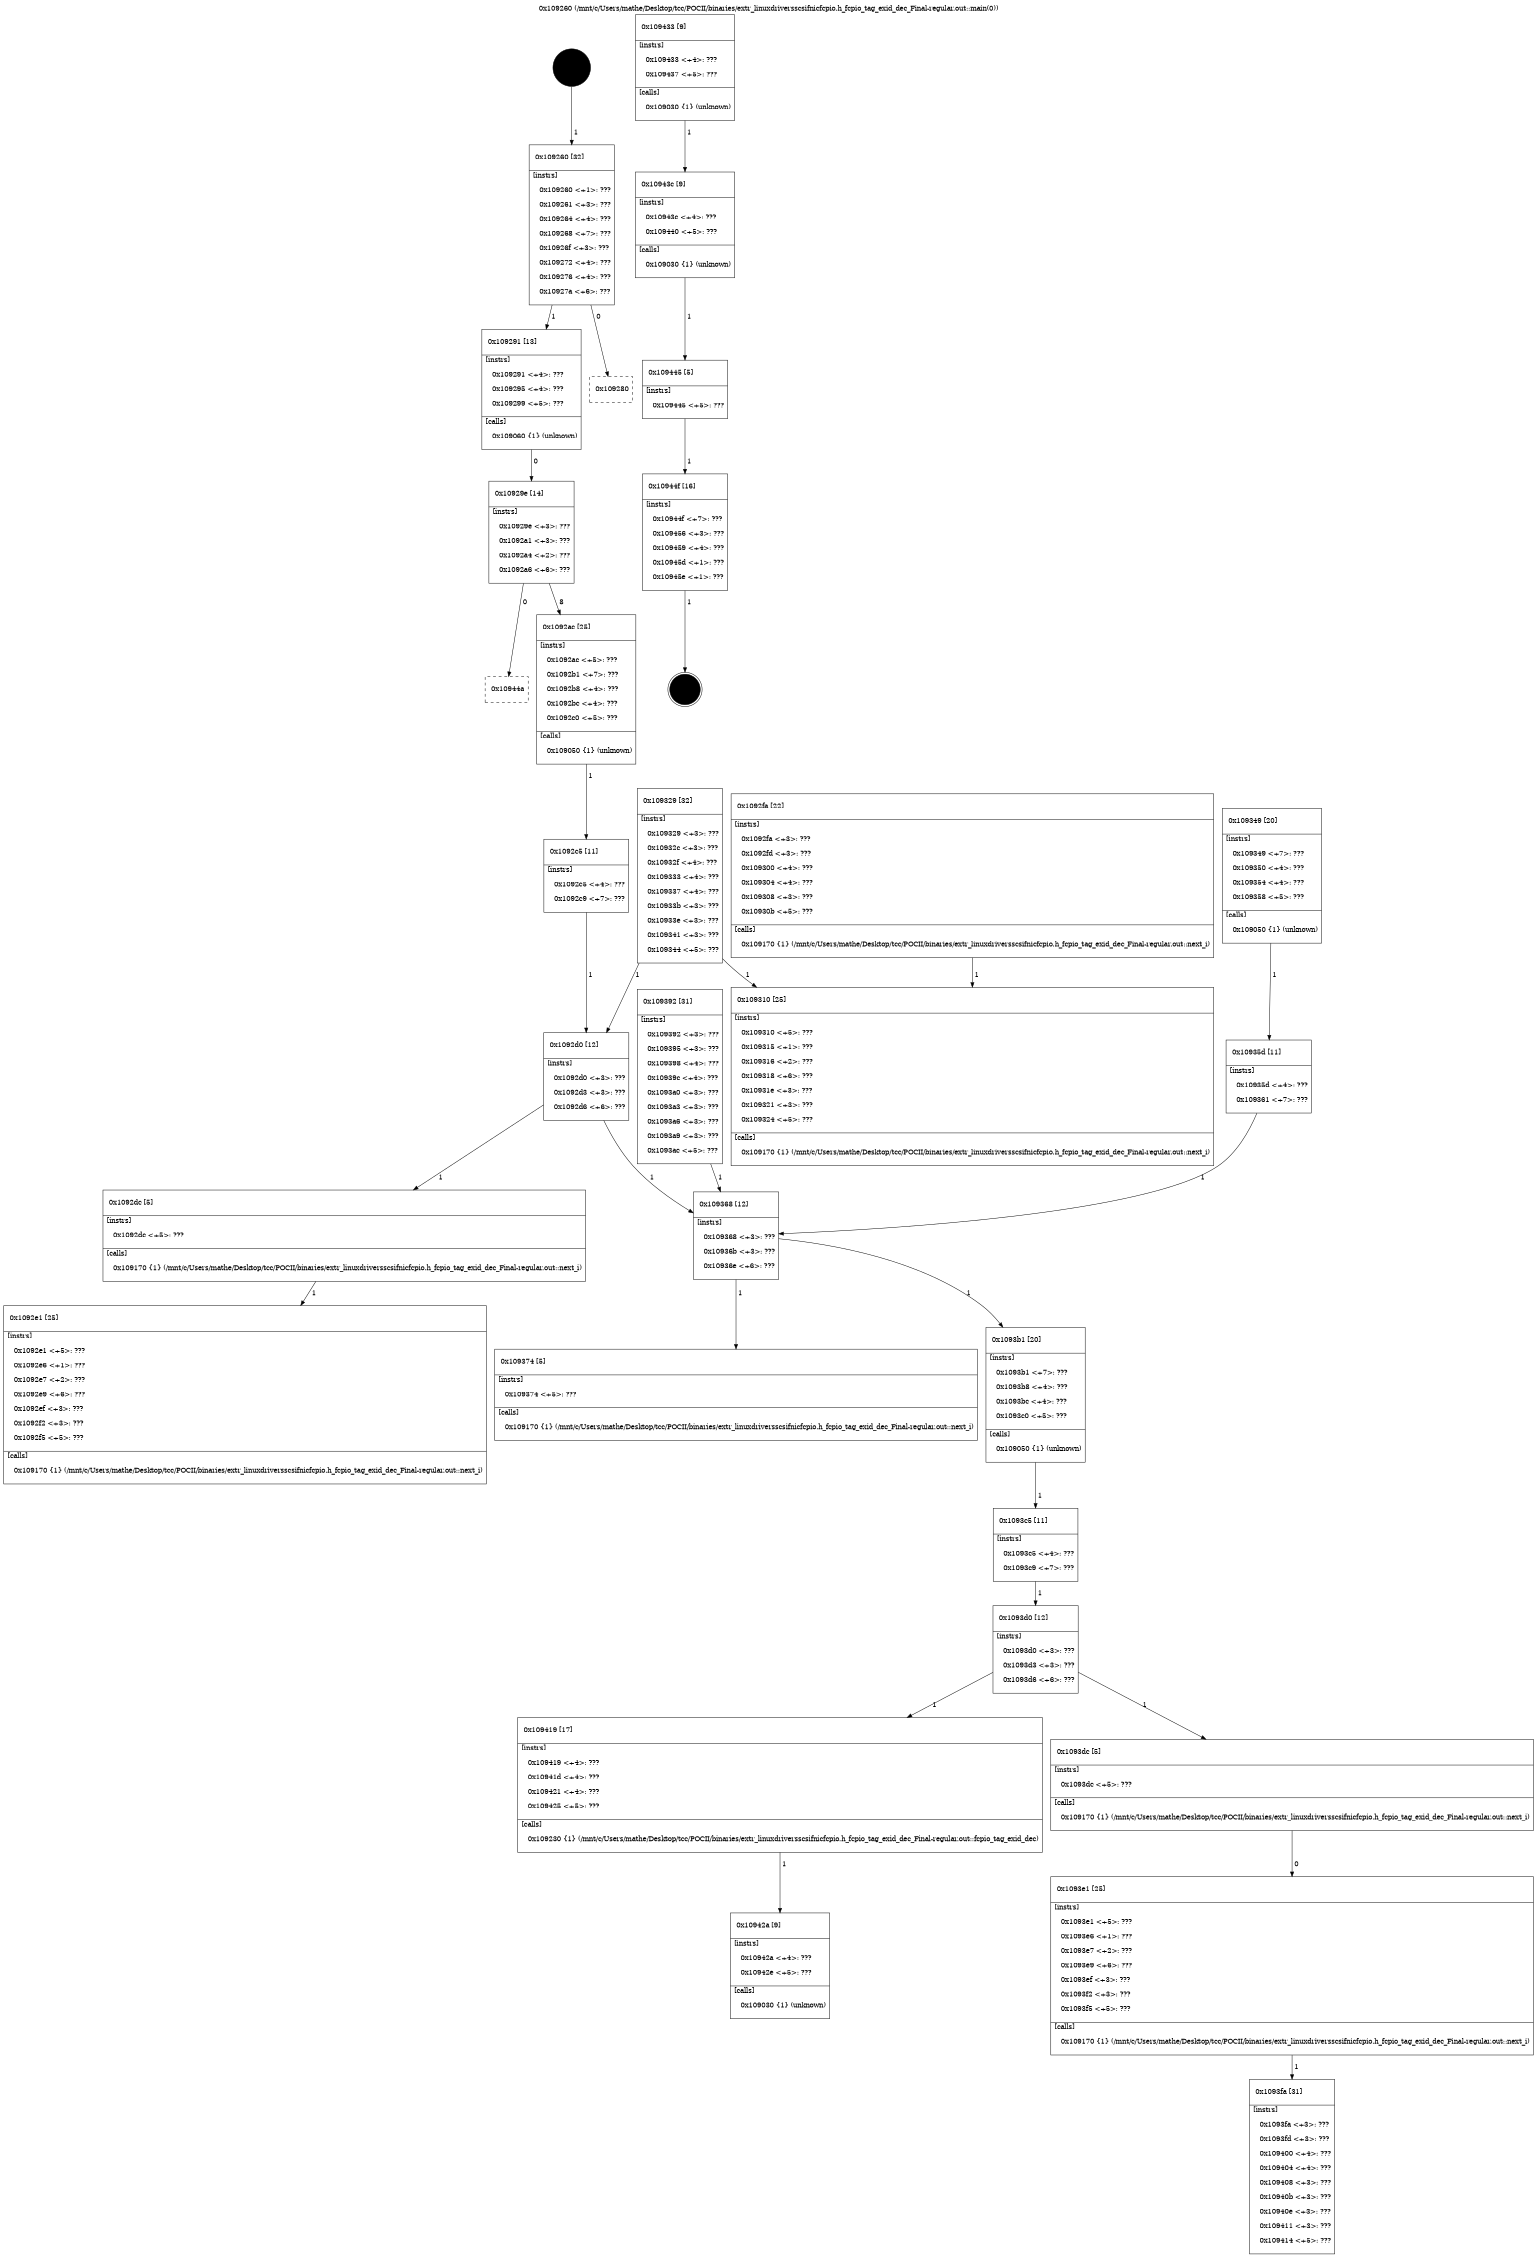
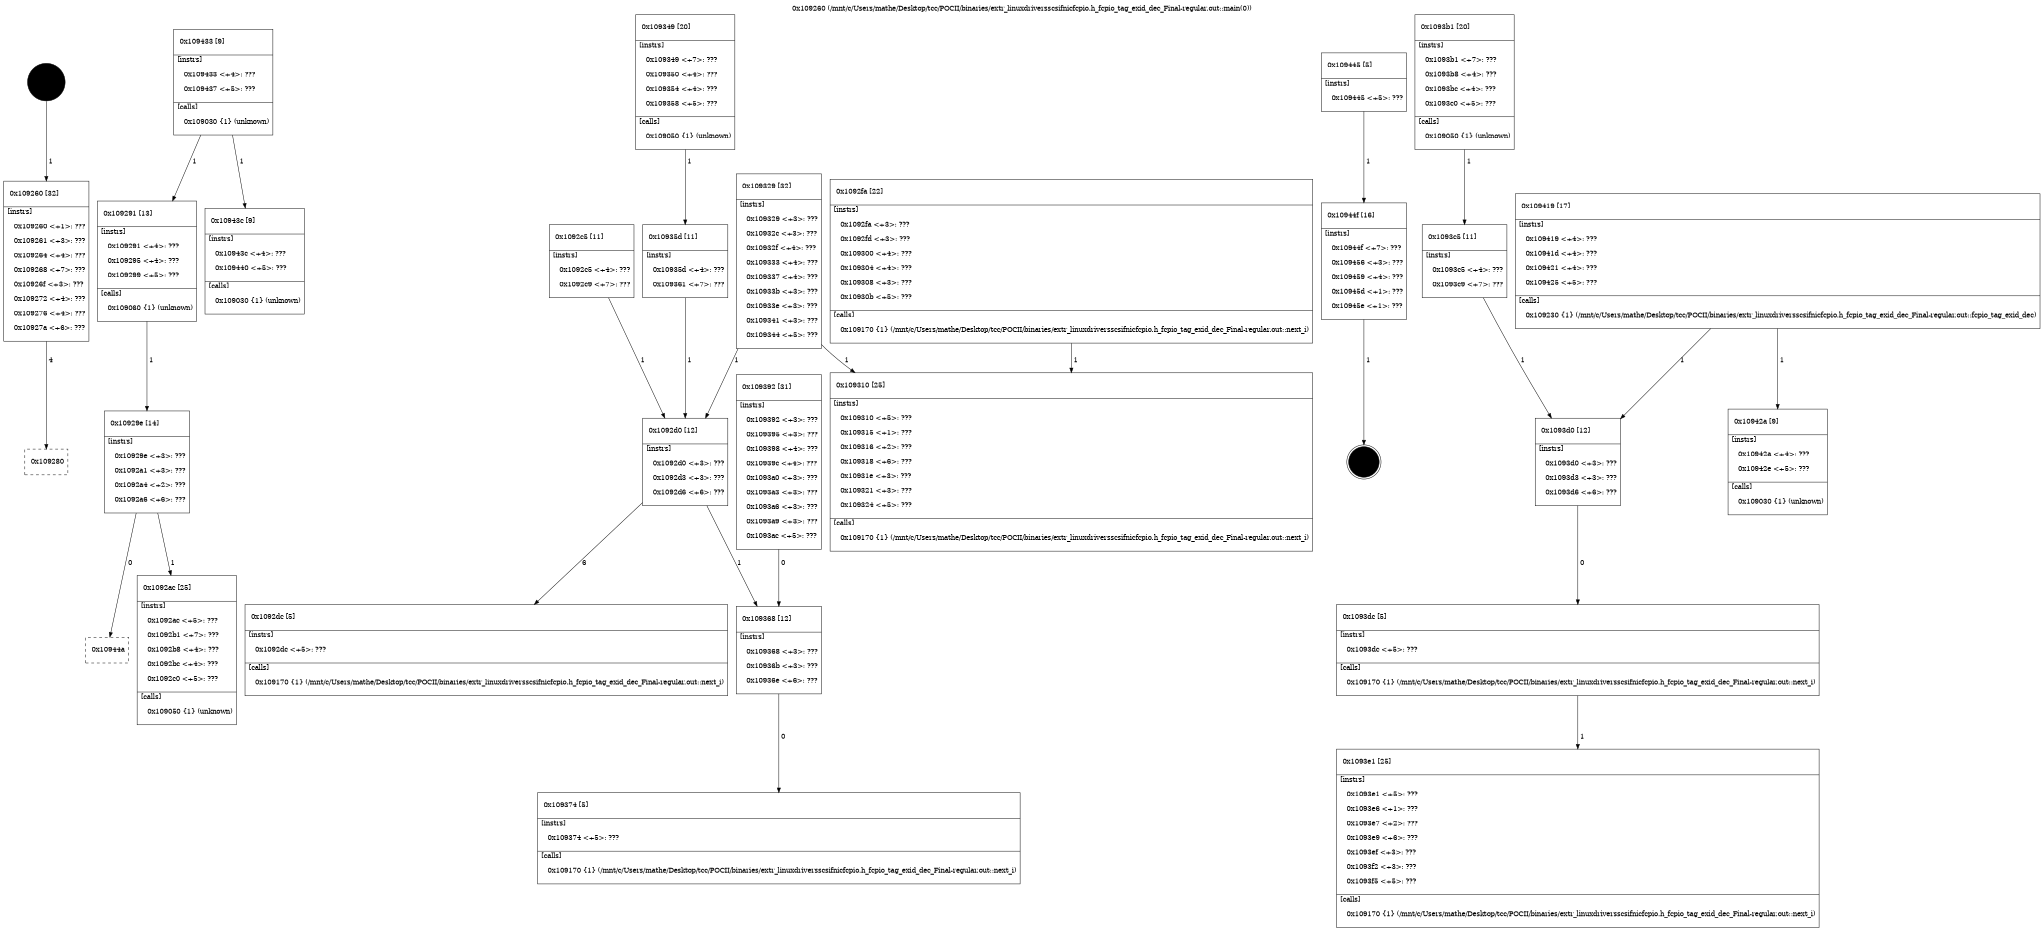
(550, 315) -> (188, 166)
(597, 317) -> (50, 361)
(685, 317) -> none
(535, 462) -> (150, 361)
(560, 603) -> (172, 563)
(586, 799) -> none
(440, 1178) -> (583, 563)
(719, 1178) -> (782, 563)
(1037, 1213) -> (685, 356)
(897, 1263) -> none
(739, 1293) -> (782, 737)
(245, 1395) -> none
(952, 1694) -> (1667, 372)
(1144, 1705) -> (1581, 563)
(1295, 1864) -> (1581, 737)
(1292, 2167) -> none
